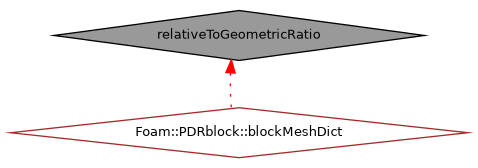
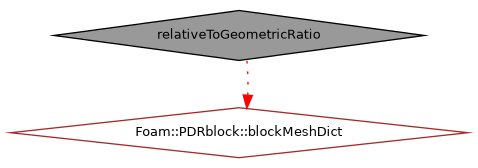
(230, 91) -> (248, 77)
